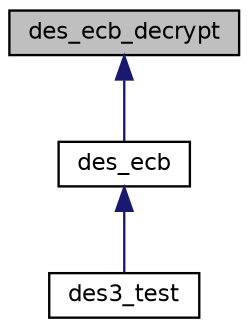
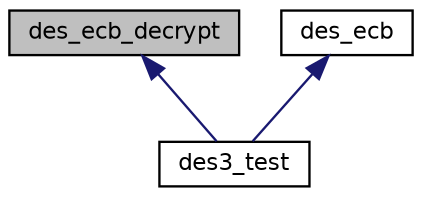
(124, 111) -> (187, 108)
